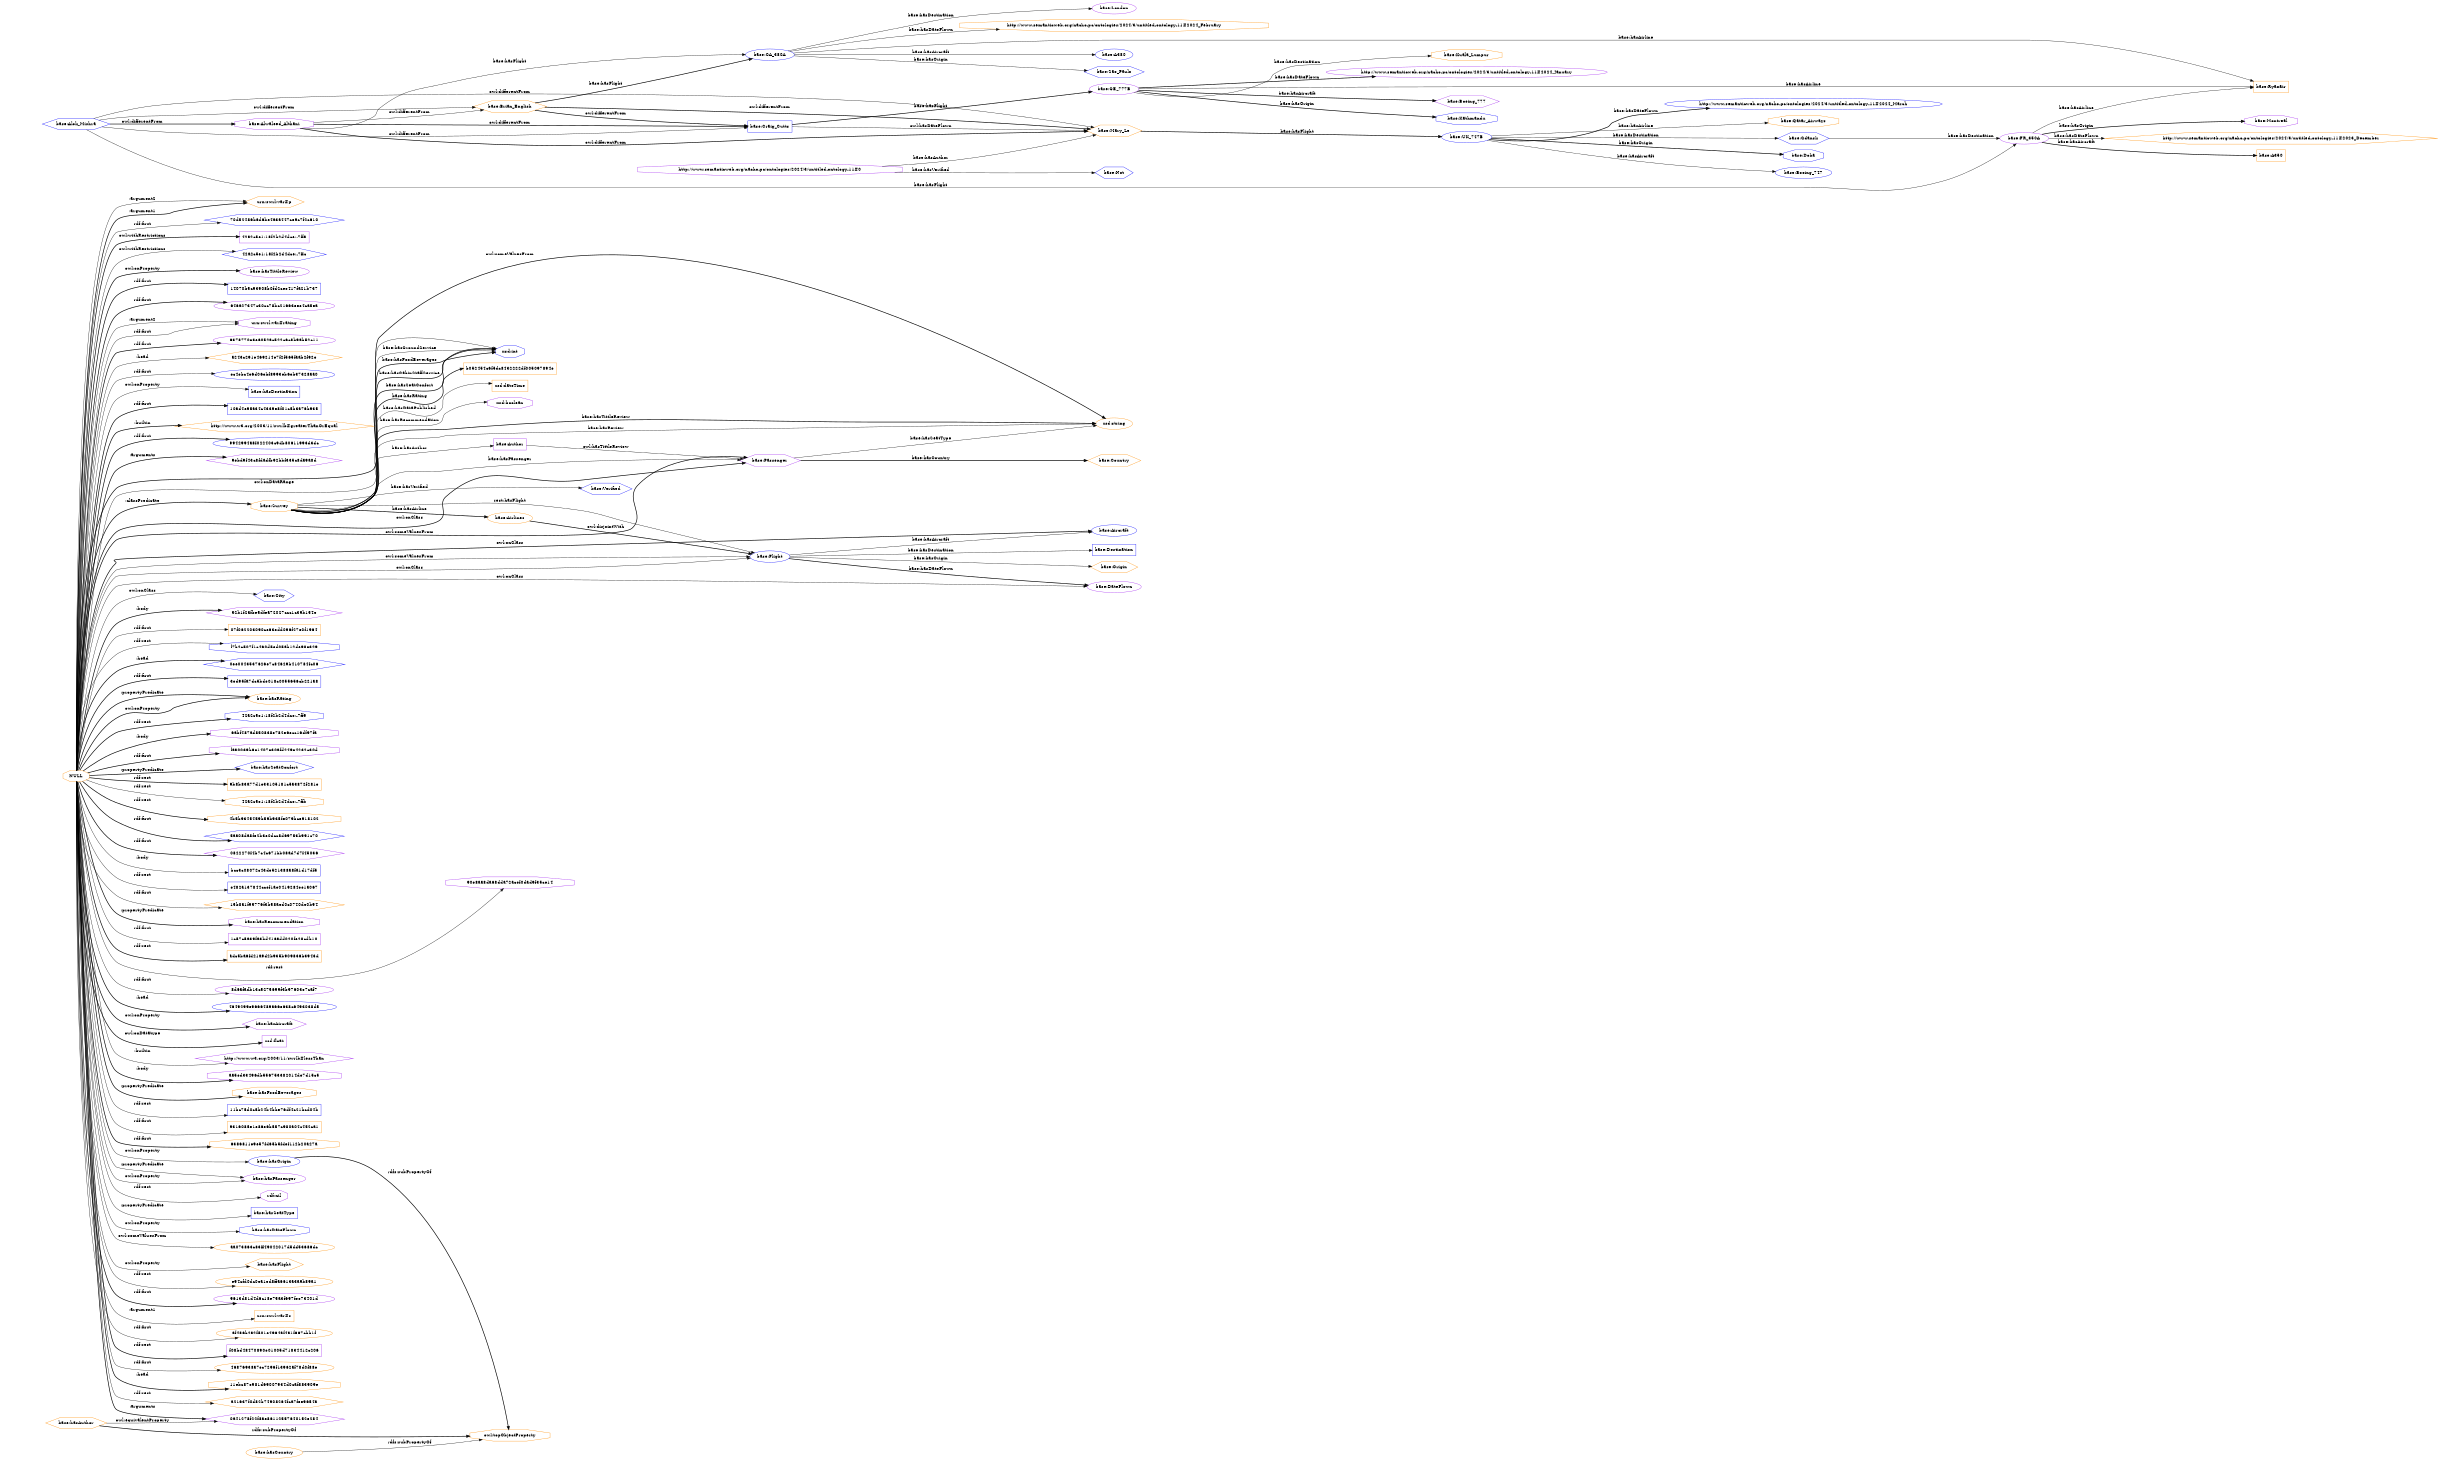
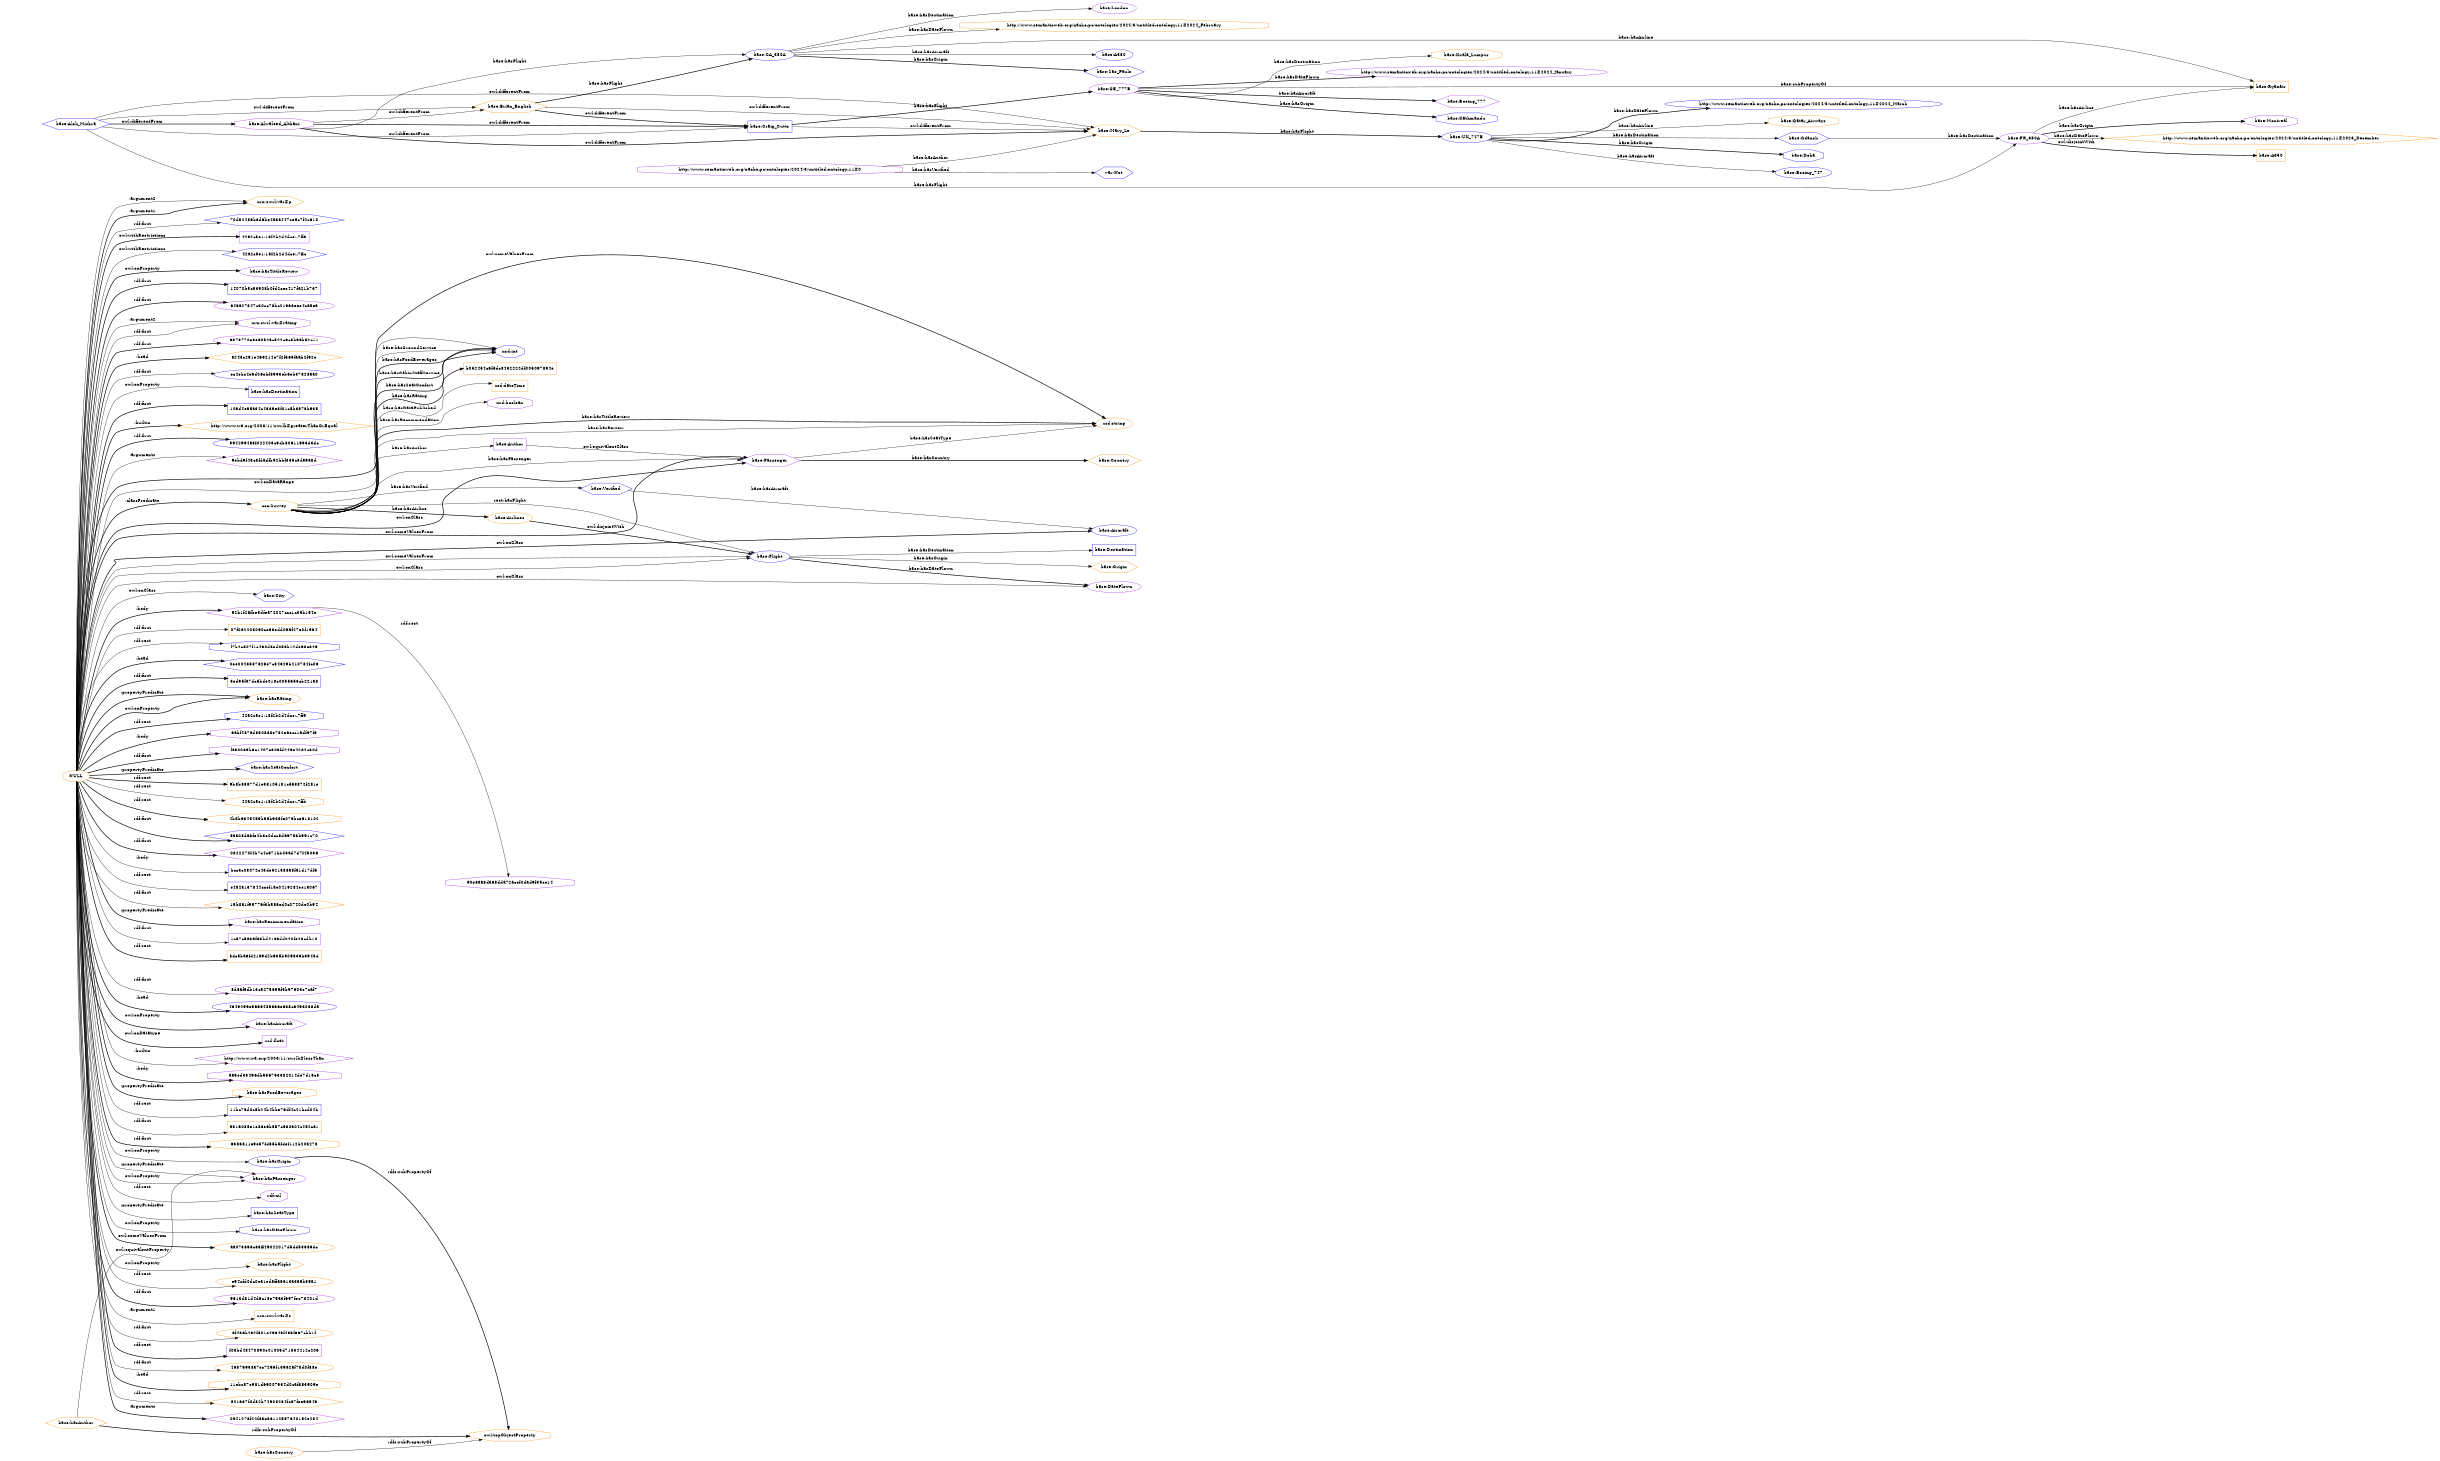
(939, 63) -> (939, 63)
(1803, 84) -> (1803, 84)
(816, 115) -> (816, 115)
(931, 126) -> (931, 126)
(2077, 142) -> (2077, 142)
(1114, 173) -> (1114, 173)
(100, 423) -> (100, 423)
(606, 447) -> (606, 447)
(274, 506) -> (274, 506)
(939, 543) -> (859, 510)
(97, 544) -> (97, 544)
(227, 980) -> (449, 707)
(97, 1170) -> (97, 1170)
(274, 1333) -> (274, 1333)
(160, 1423) -> (135, 1255)
